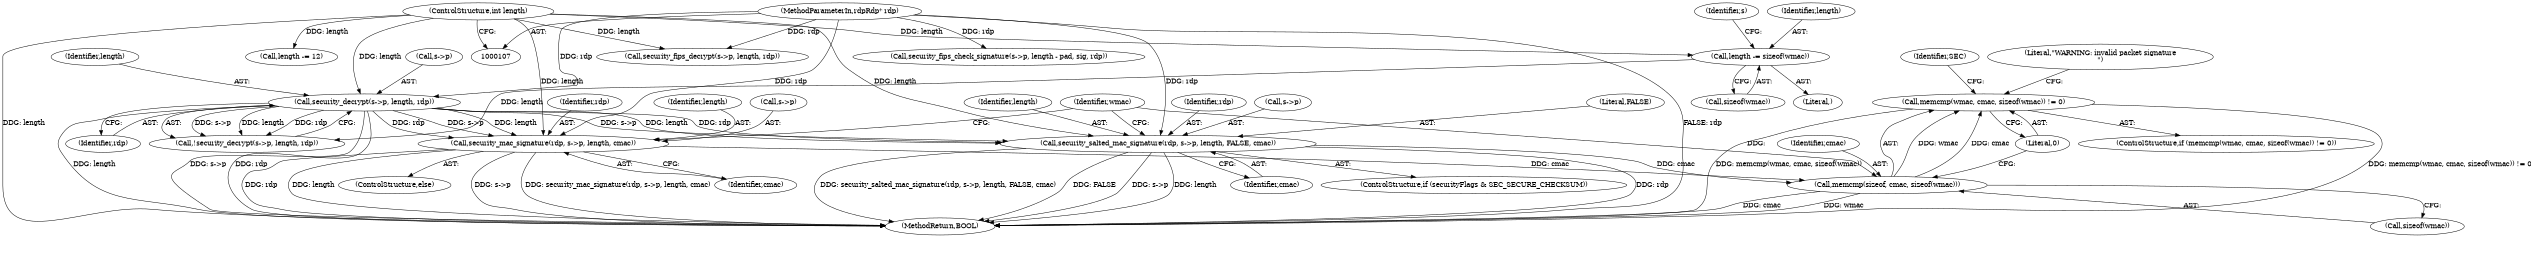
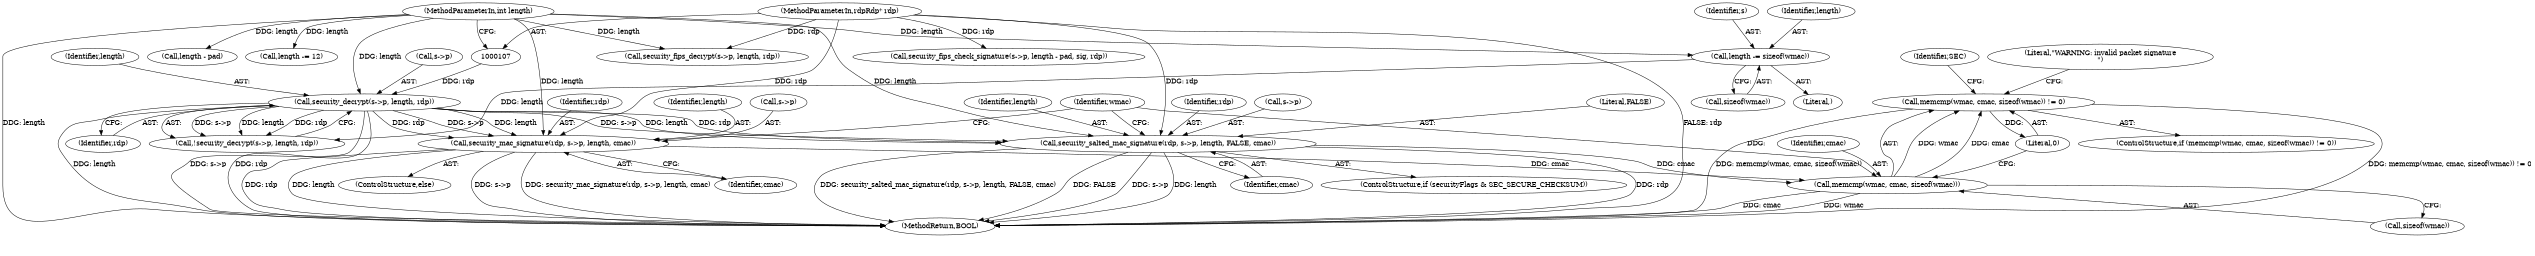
(478, 11) -> (478, 11)
(1754, 32) -> (1754, 32)
(560, 33) -> (439, 80)
none -> (192, 57)
(2015, 123) -> (2015, 123)
(1887, 185) -> (1887, 185)
